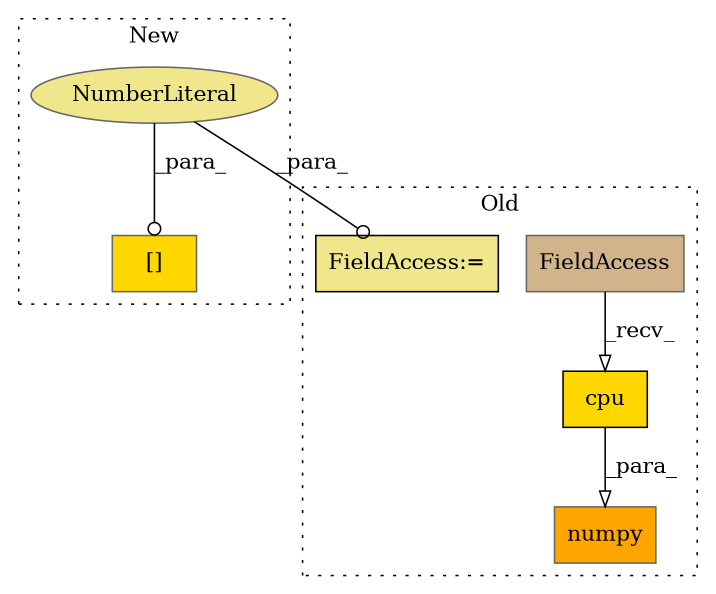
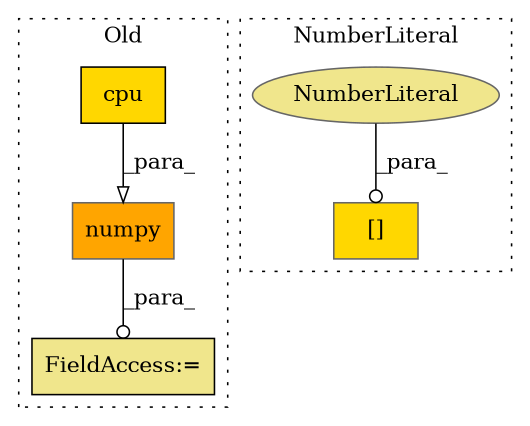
(154, 37) -> (376, 37)
(276, 174) -> (123, 292)
(605, 264) -> none
